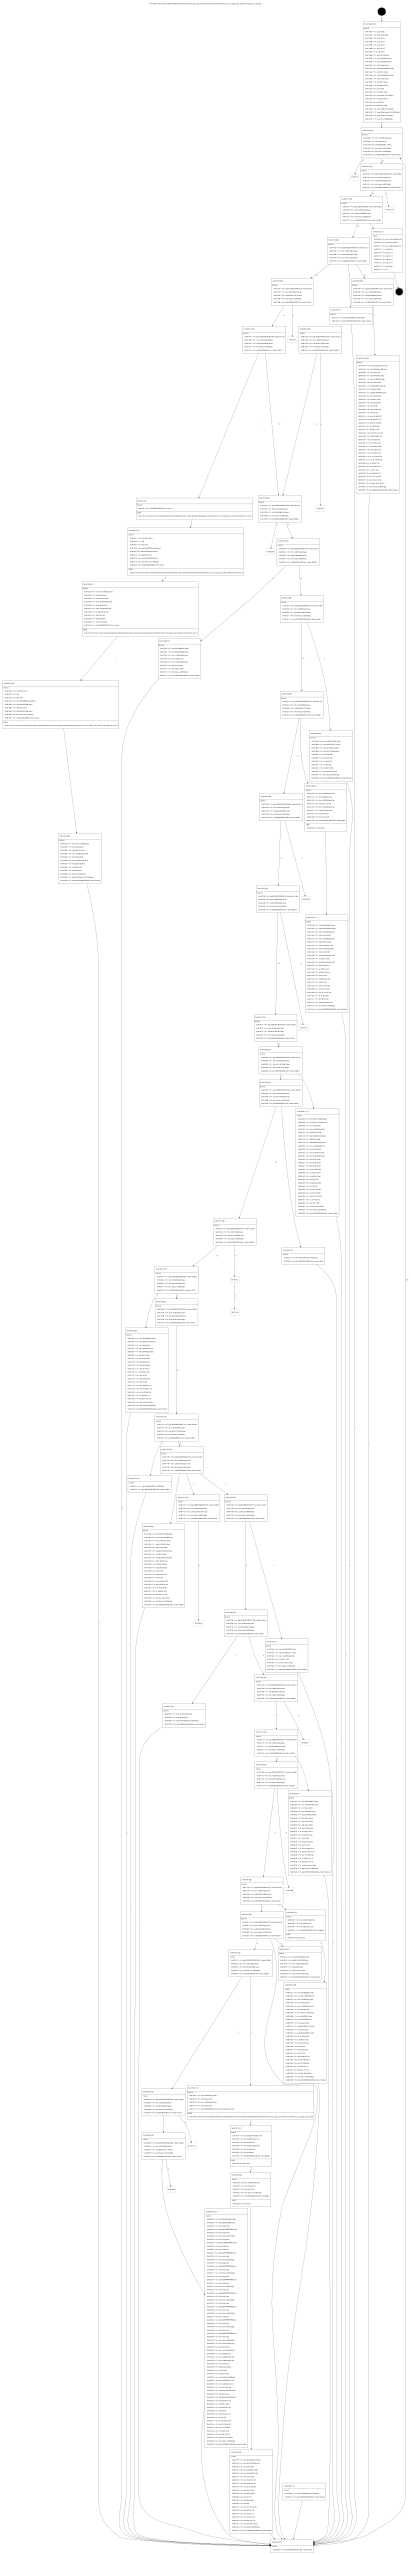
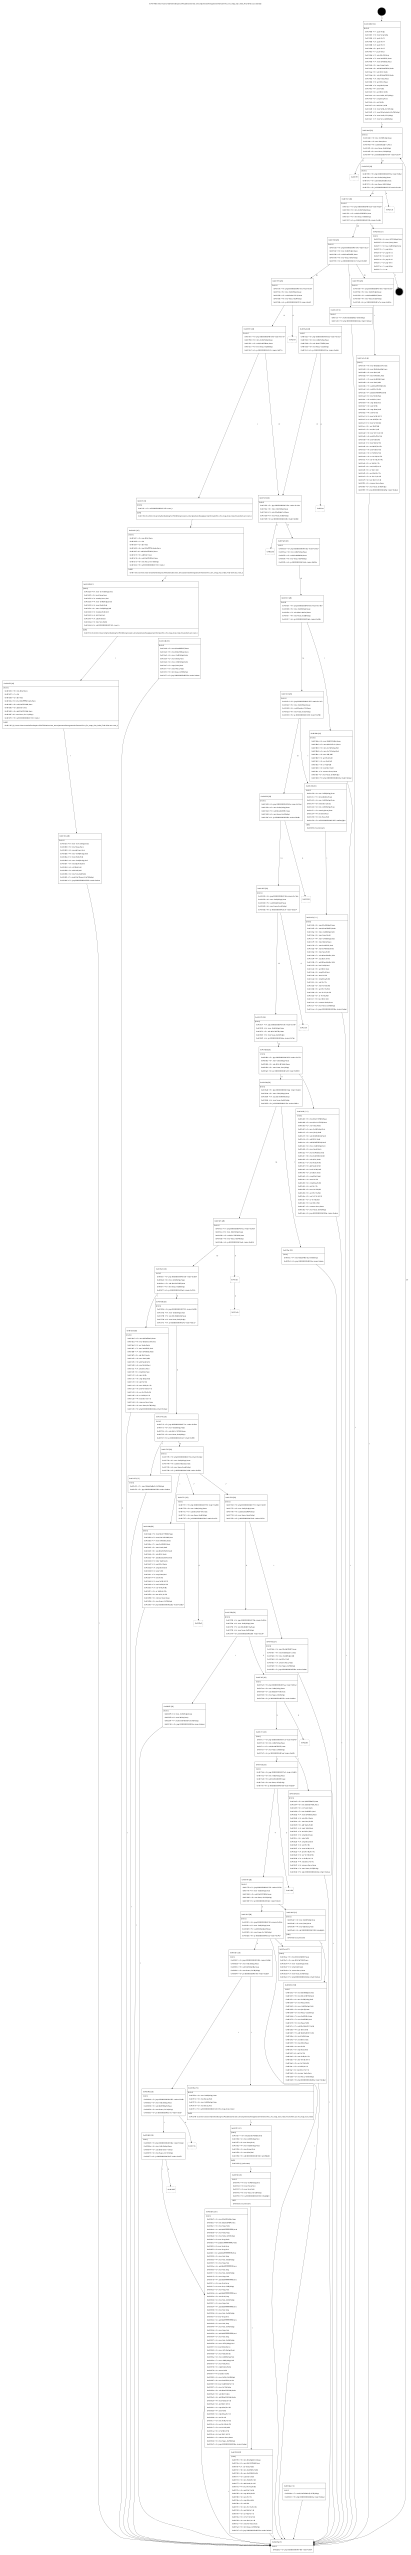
(245, 604) -> none
